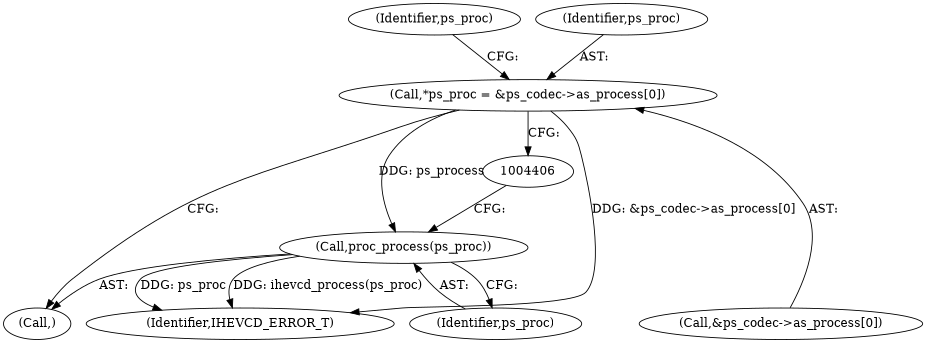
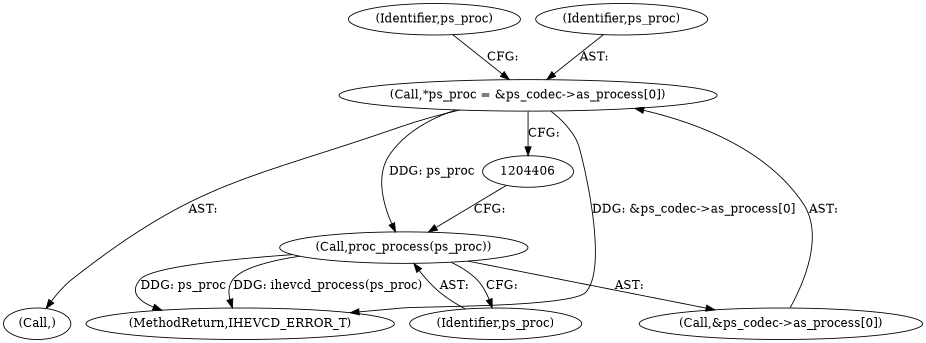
(432, 172) -> (432, 172)
(528, 172) -> (528, 172)
(205, 210) -> (205, 210)
(153, 267) -> (581, 283)
(240, 324) -> (240, 324)
